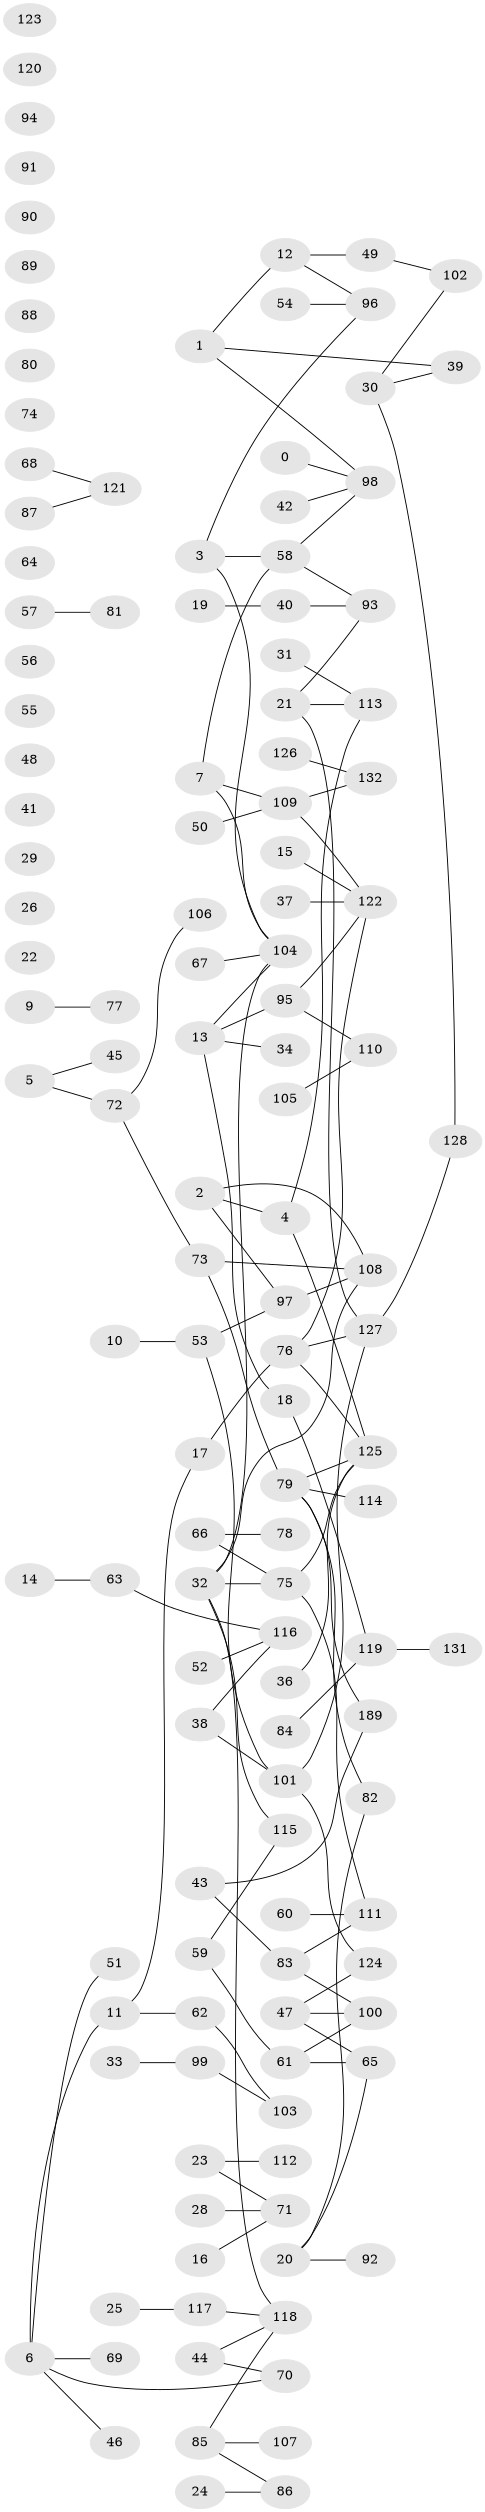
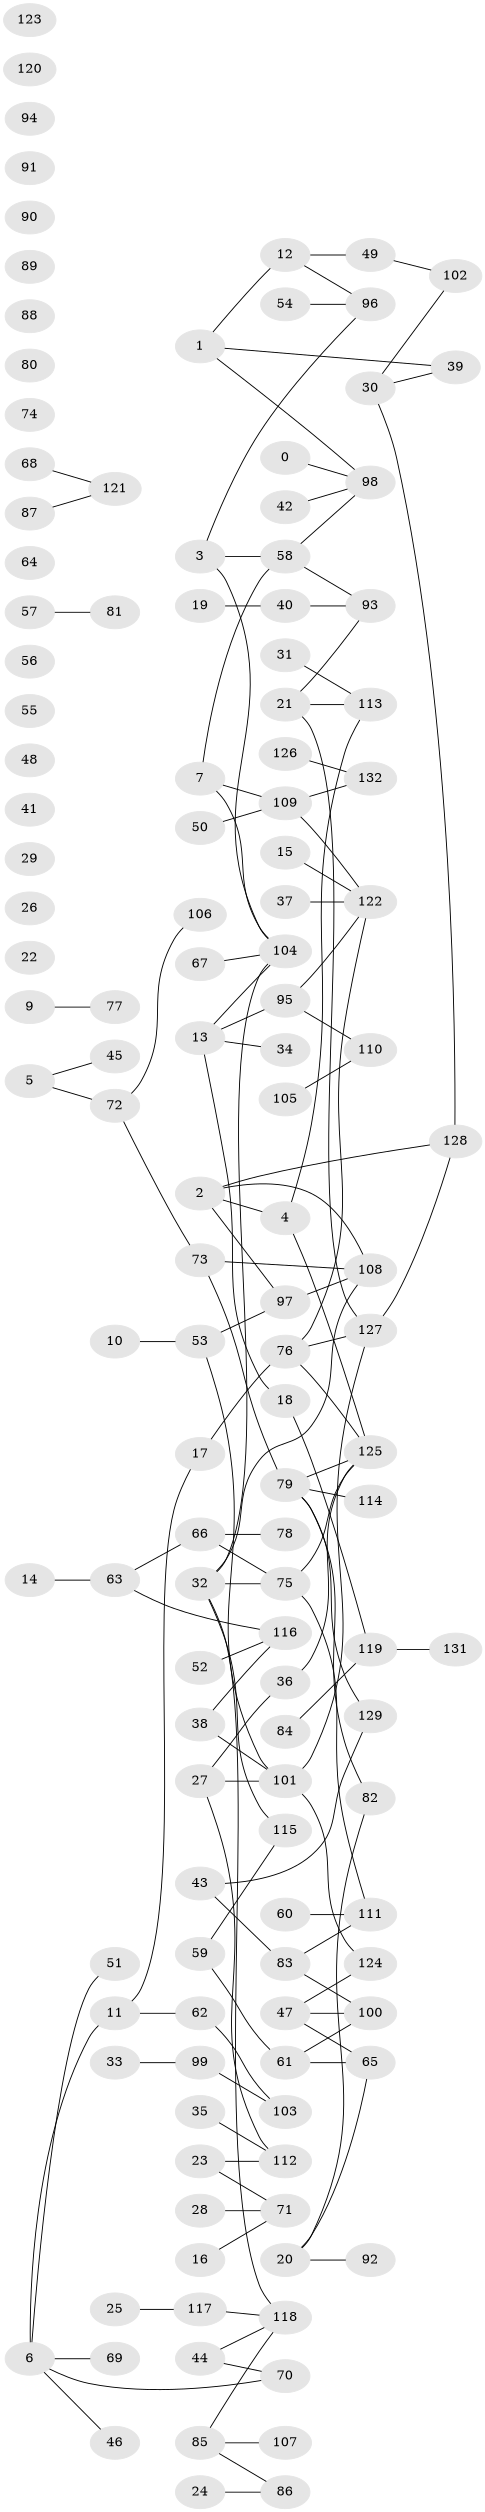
none -> (320, 1163)
none -> (158, 1557)
(370, 1716) -> (370, 1716)
none -> (200, 1781)
none -> (200, 2112)
